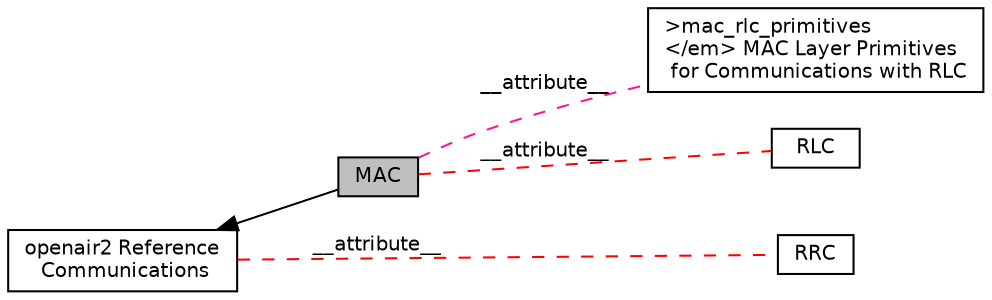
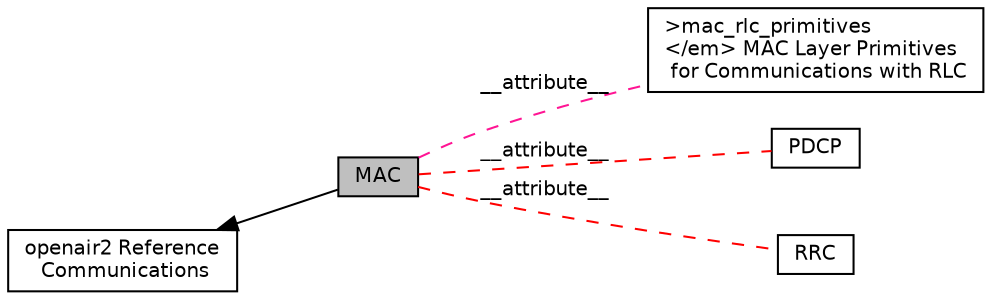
(816, 148) -> (816, 148)
(507, 257) -> (597, 223)
